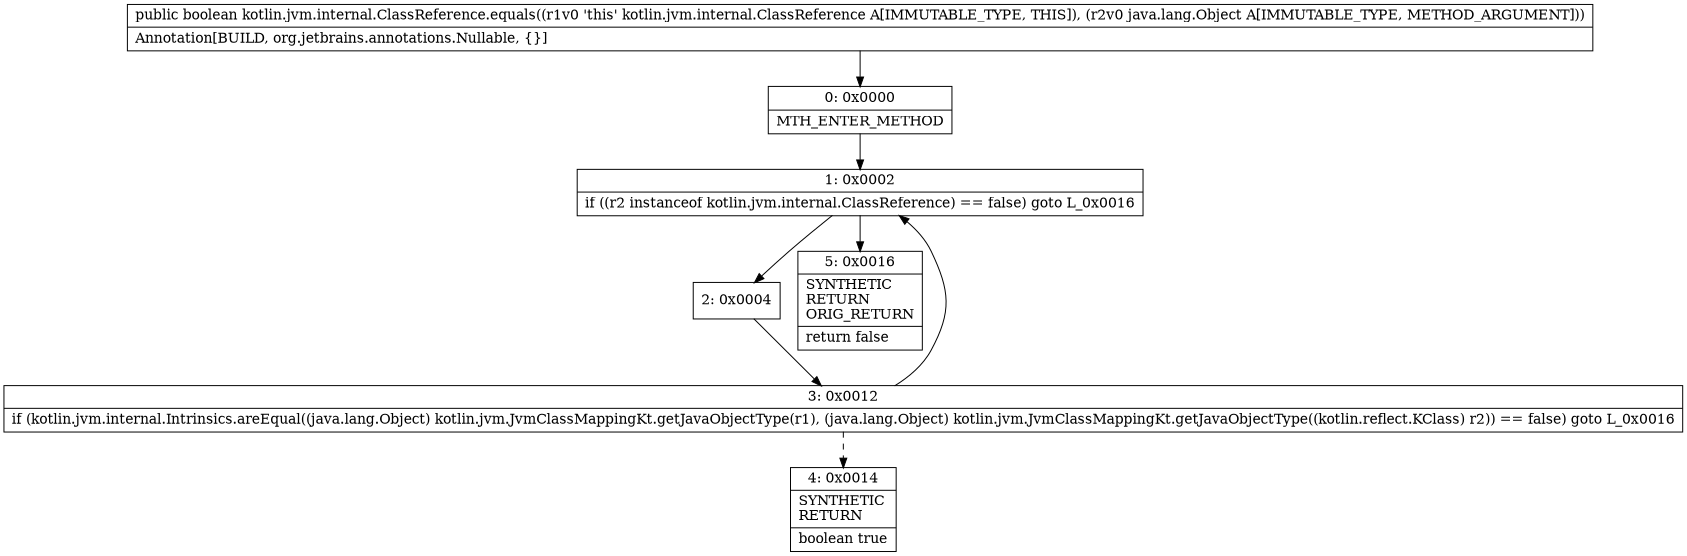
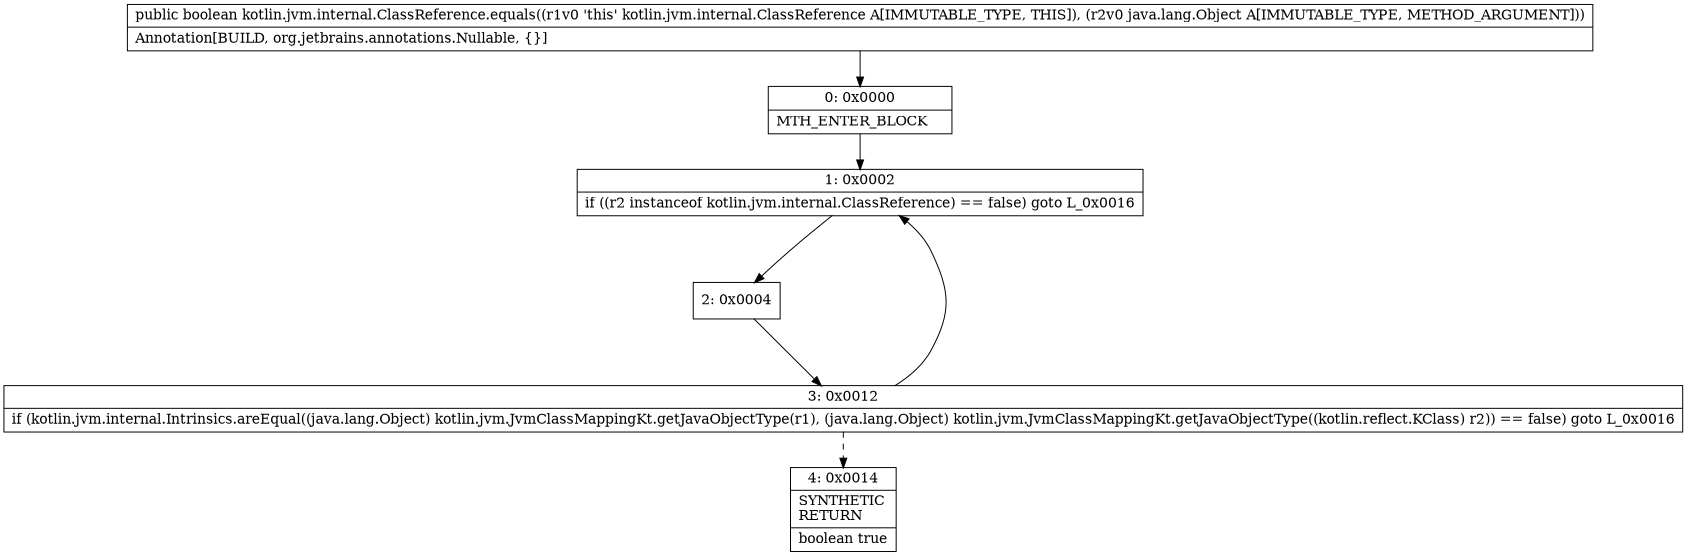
(860, 121) -> (852, 121)
(860, 301) -> none
